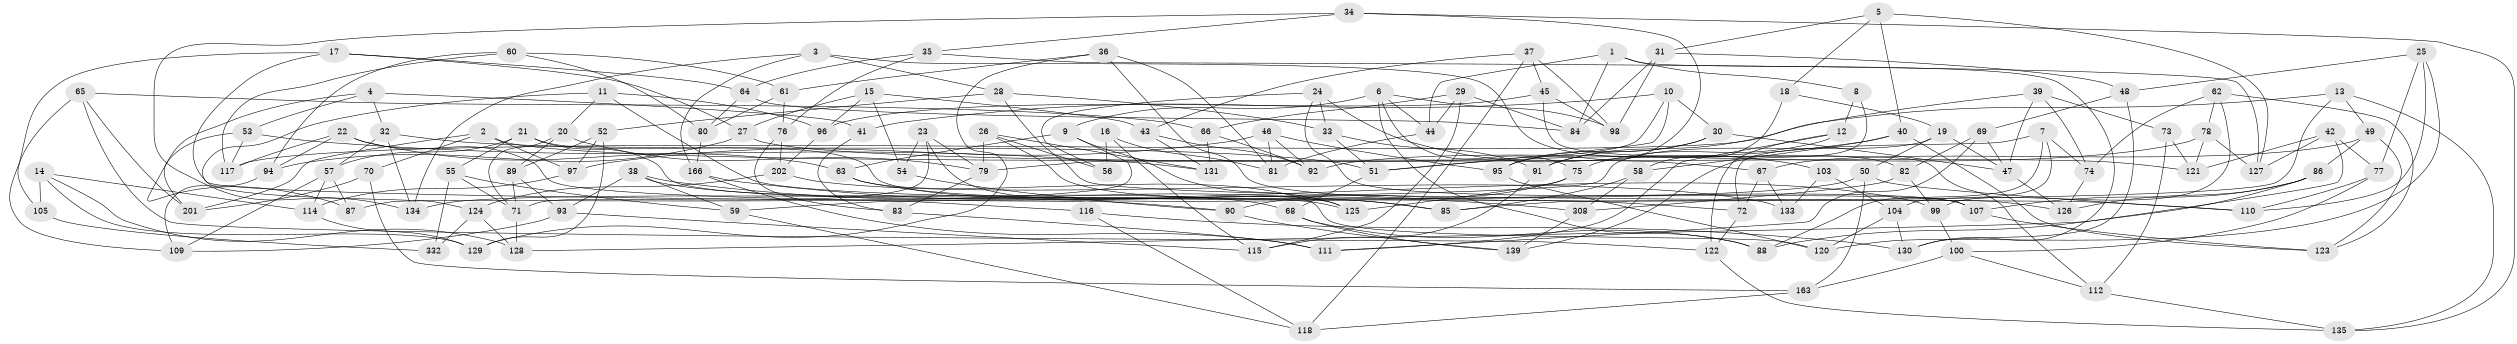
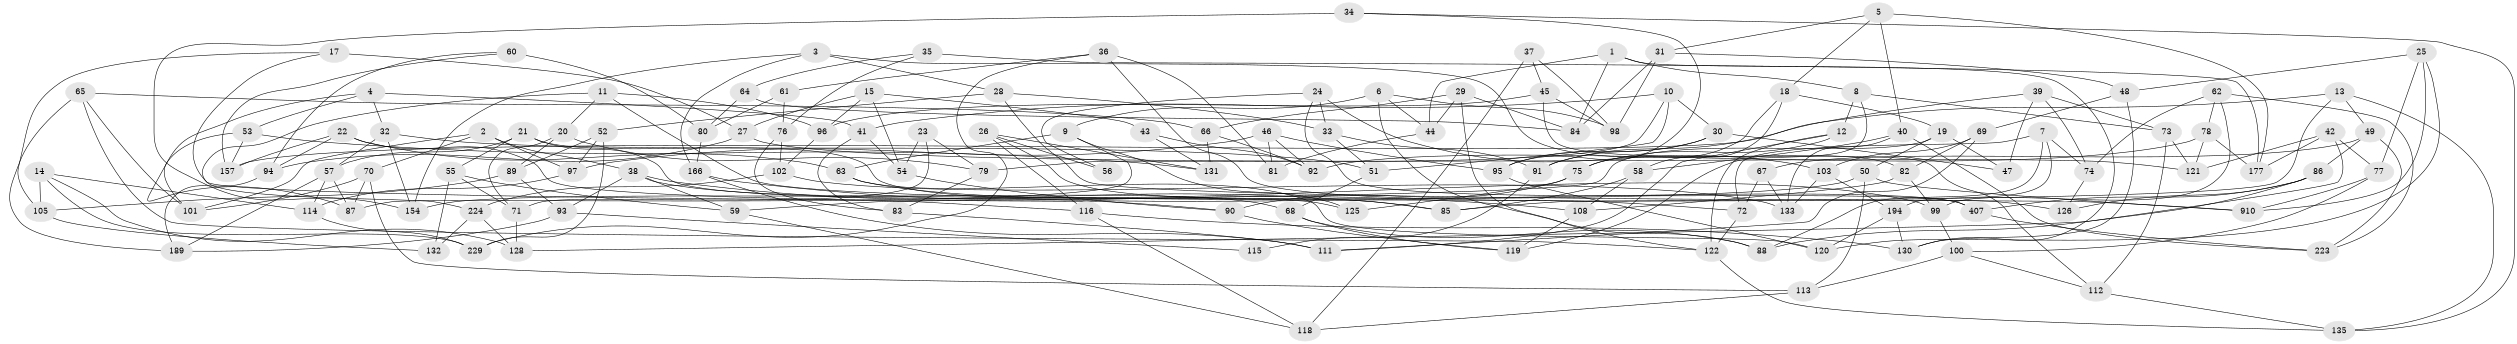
(1138, 33) -> none
(651, 61) -> none
(560, 69) -> none
(1333, 75) -> none
none -> (2012, 112)
(1105, 132) -> none
none -> (882, 152)
(984, 152) -> (1035, 172)
(1995, 152) -> (1914, 151)
(1432, 153) -> (1693, 156)
(1639, 157) -> (1797, 169)
(932, 160) -> (557, 155)
(228, 172) -> (228, 172)
(779, 172) -> (779, 172)
(2256, 172) -> (2256, 172)
none -> (361, 189)
(514, 192) -> (200, 200)
(2037, 192) -> none
(1124, 199) -> none
(191, 212) -> (191, 212)
(413, 212) -> (413, 212)
(476, 212) -> (476, 212)
(1387, 212) -> (1476, 179)
(1580, 212) -> (1580, 212)
(1895, 212) -> (1895, 212)
(1977, 212) -> (1977, 212)
(2248, 212) -> (2248, 212)
(177, 252) -> (177, 252)
(434, 252) -> (434, 252)
(475, 252) -> (475, 252)
(1513, 252) -> (1513, 252)
(2323, 252) -> (2323, 252)
(1804, 291) -> (1804, 291)
